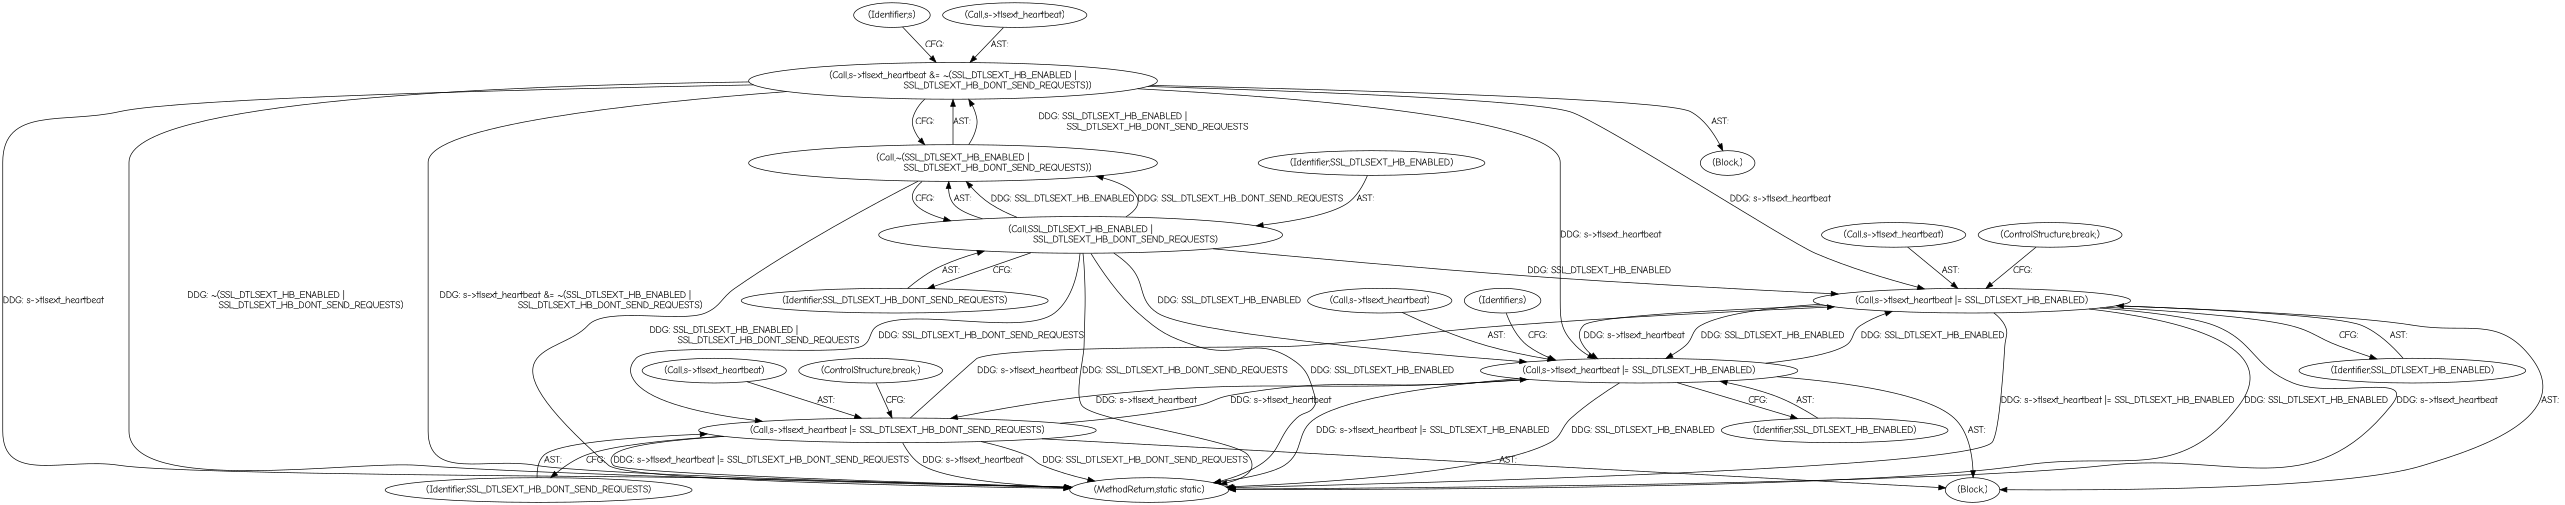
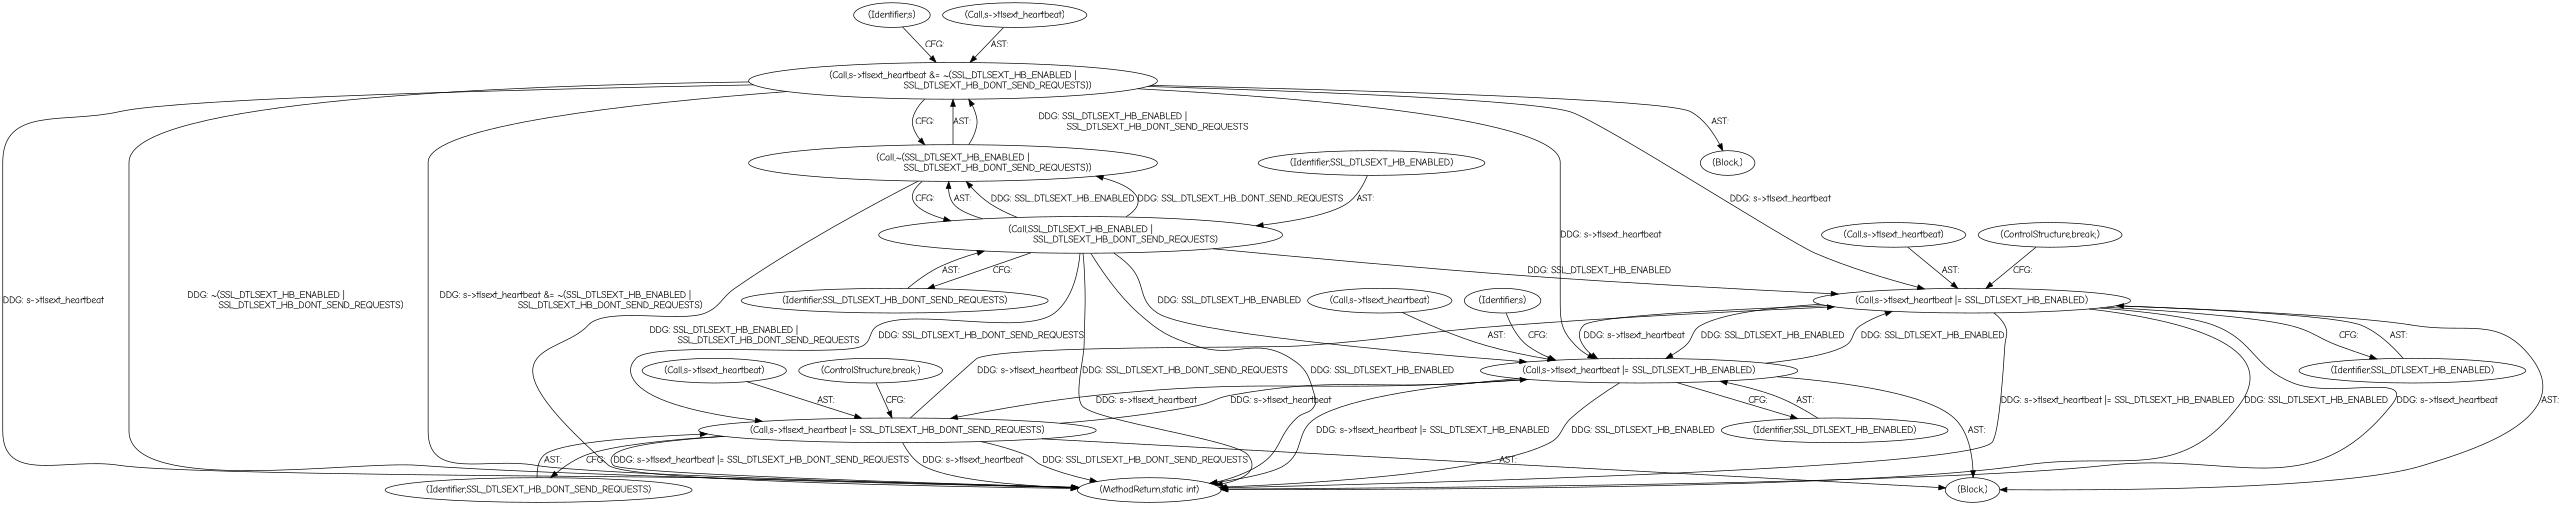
(1149, 490) -> (1149, 490)
